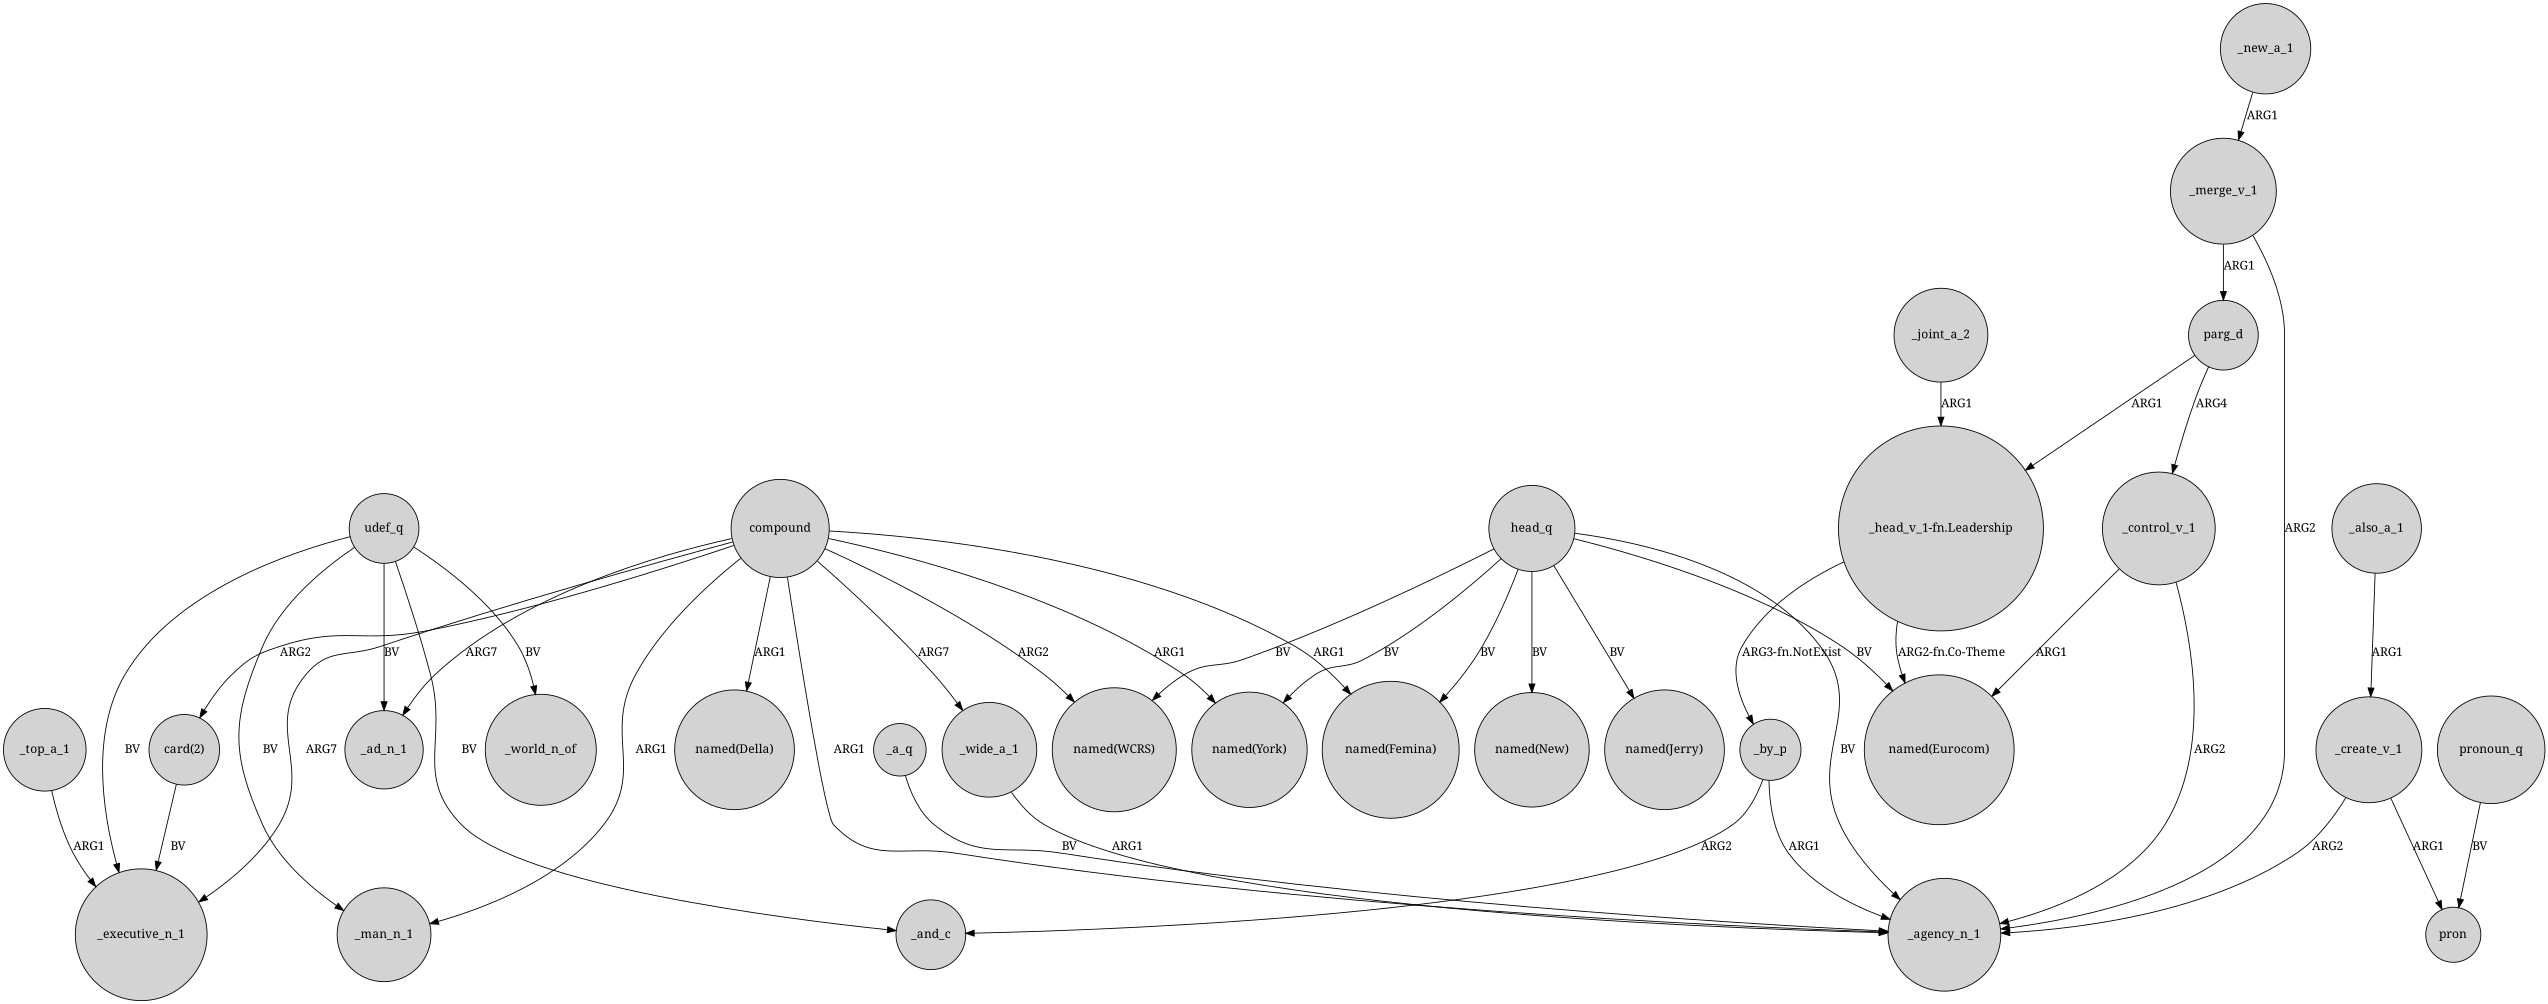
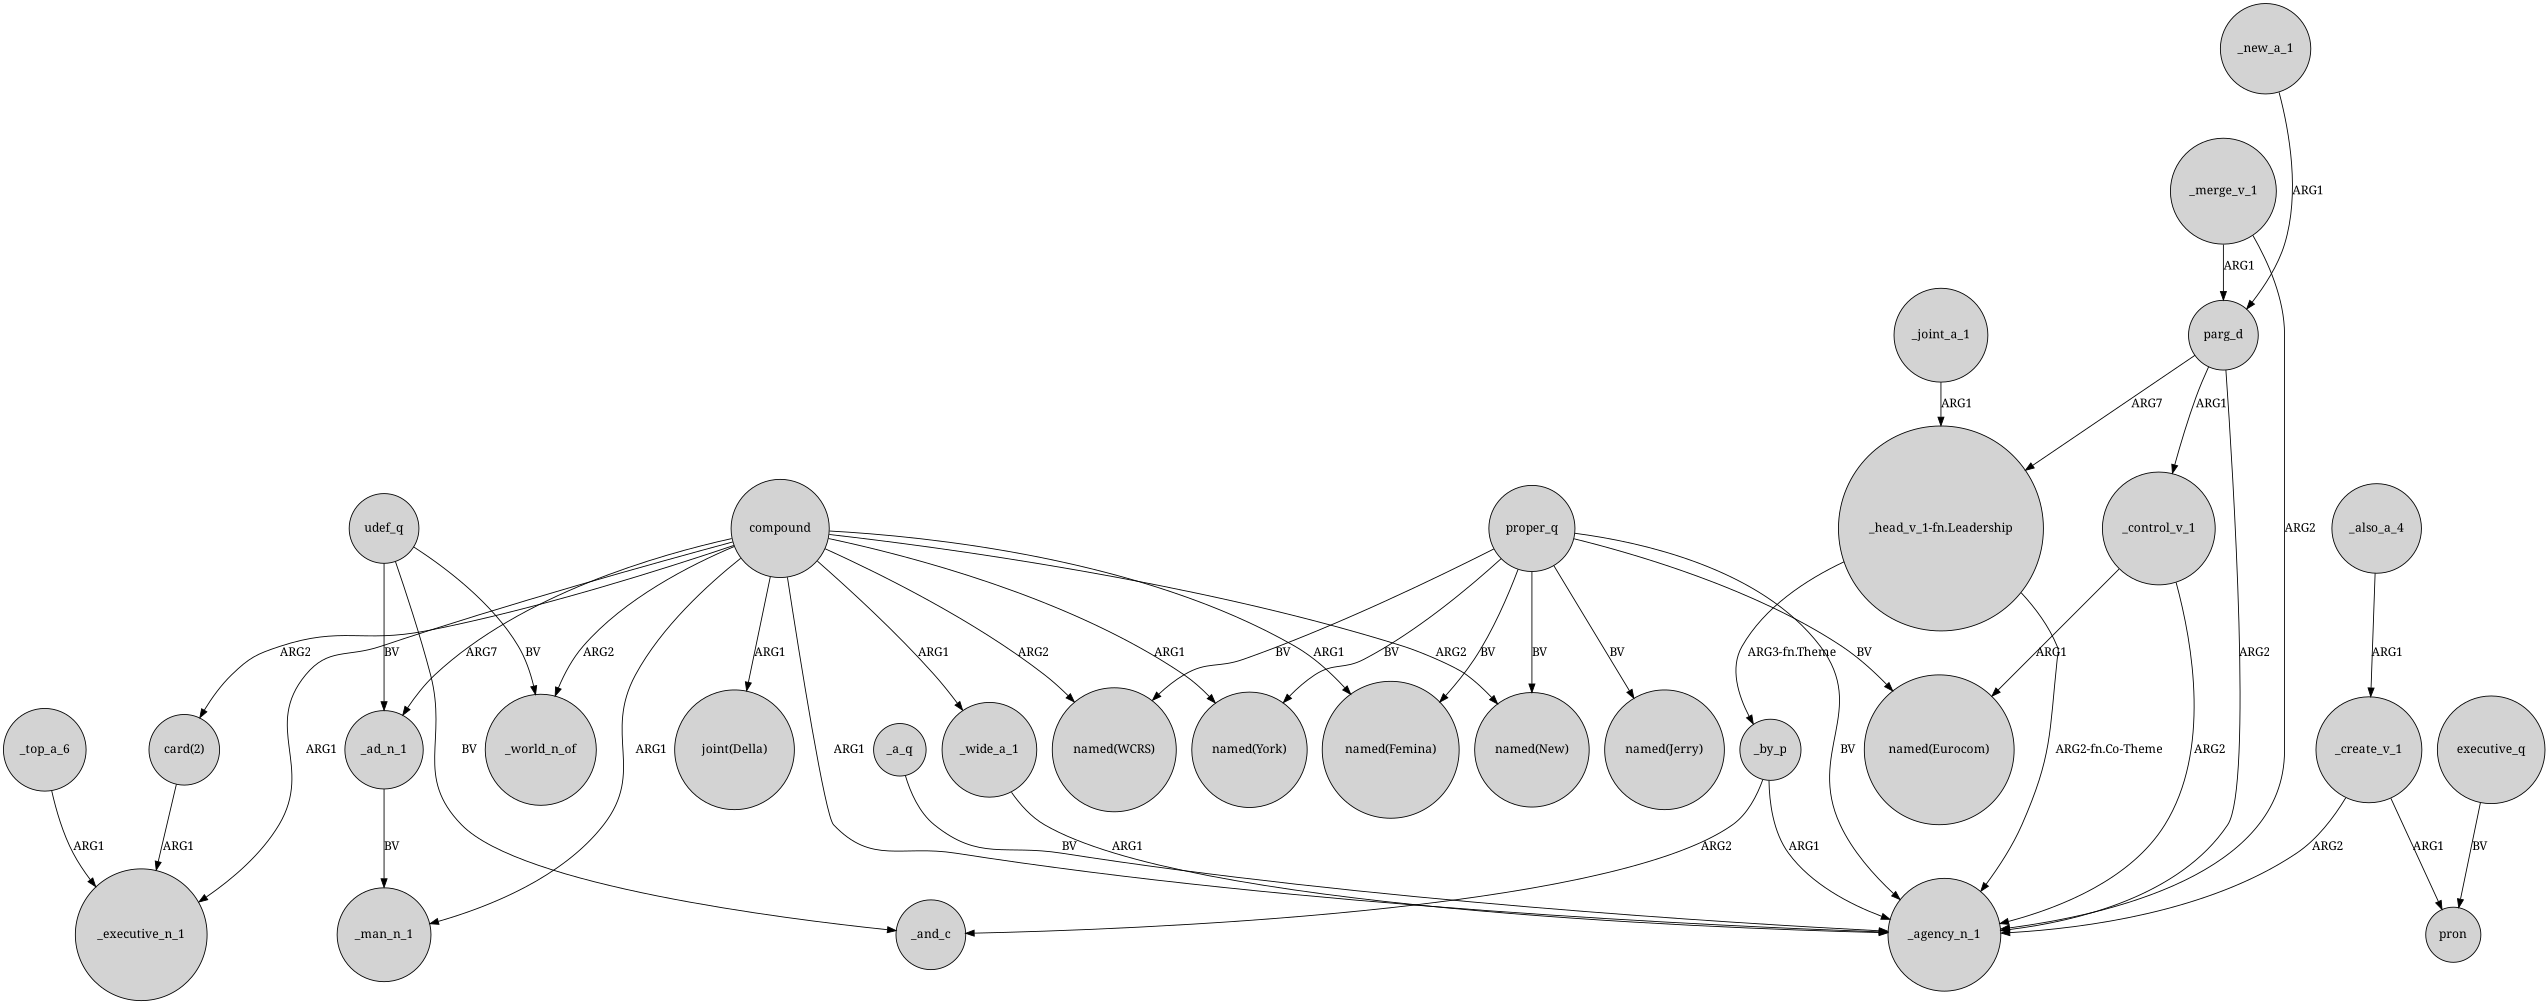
(2247, 112) -> (2292, 201)
(1941, 335) -> (1941, 335)
(2147, 404) -> (2147, 404)
(2212, 404) -> (2212, 404)
(1532, 528) -> (1532, 528)
(2377, 528) -> (2377, 528)
none -> (1186, 591)
none -> (633, 602)
(148, 644) -> none
(1896, 648) -> (2049, 740)
(934, 653) -> (934, 653)
(1792, 653) -> (1792, 653)
none -> (2240, 722)
(240, 723) -> (384, 834)
(45, 750) -> (45, 750)
(322, 750) -> (322, 750)
(735, 750) -> (735, 750)
(2491, 750) -> (2491, 750)
(179, 847) -> (179, 847)
